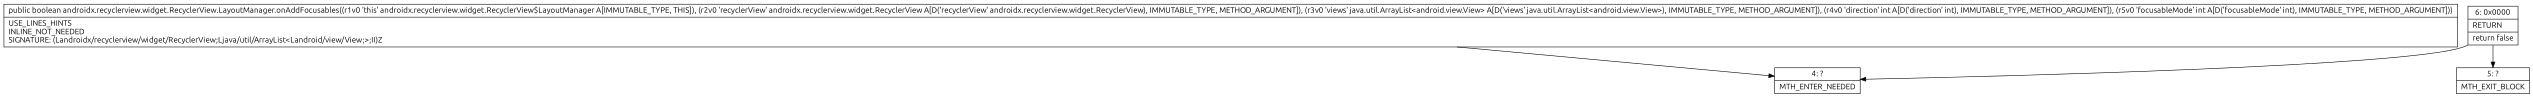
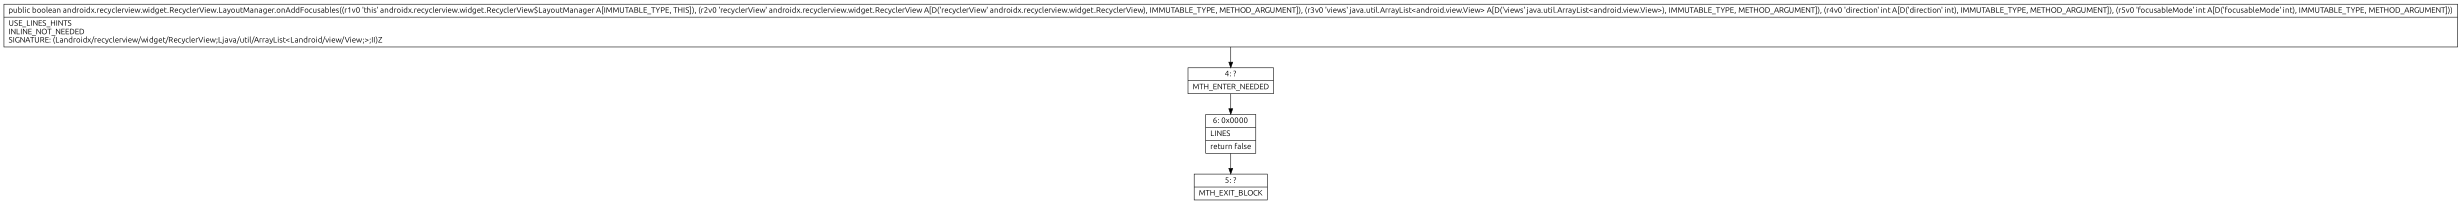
(2487, 25) -> (1221, 134)
(2168, 70) -> (1231, 101)
